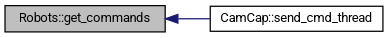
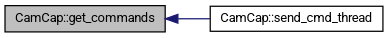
(85, 19) -> (85, 19)
